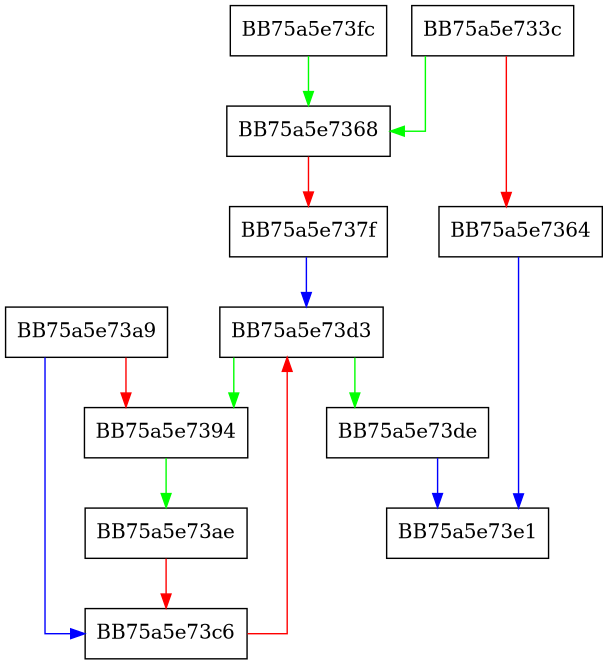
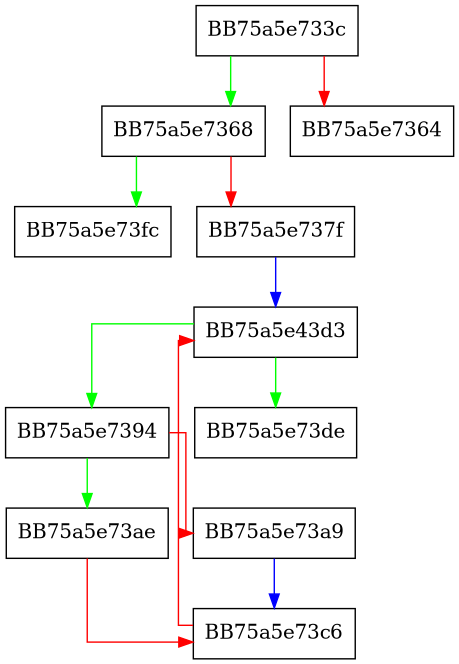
(308, 74) -> (136, 174)
(302, 332) -> (276, 332)
(126, 375) -> (186, 475)
(468, 533) -> none
